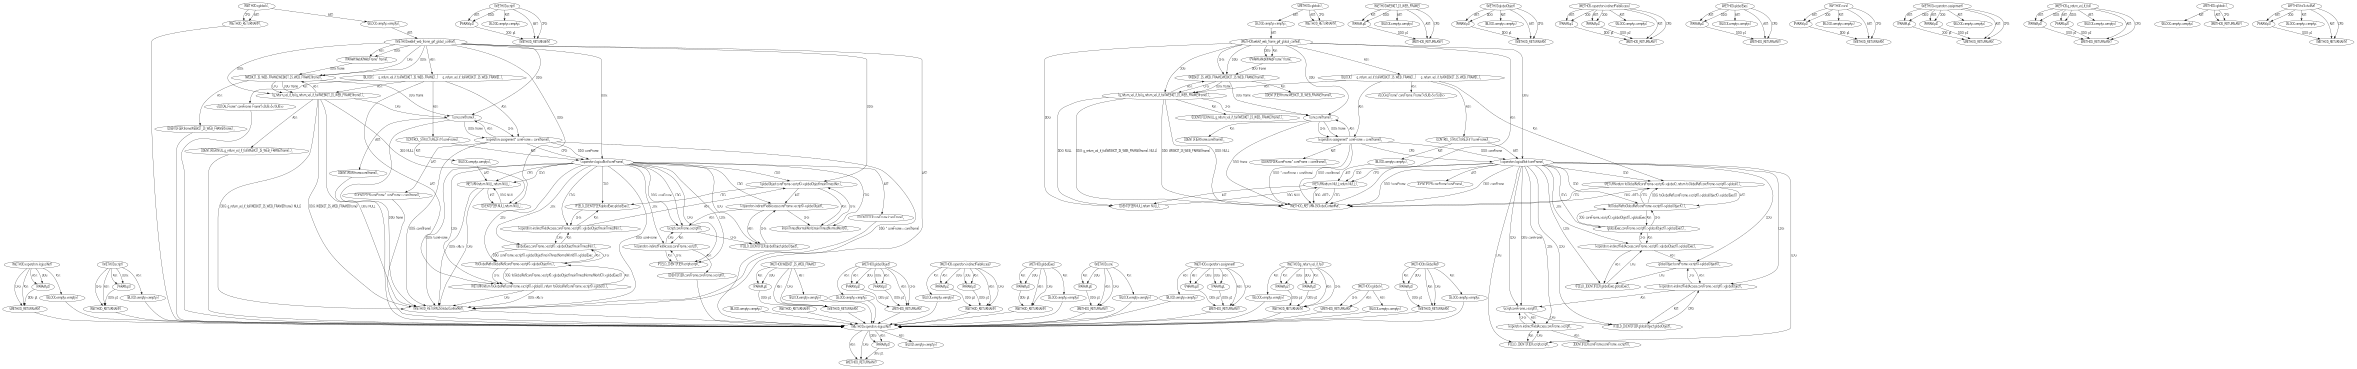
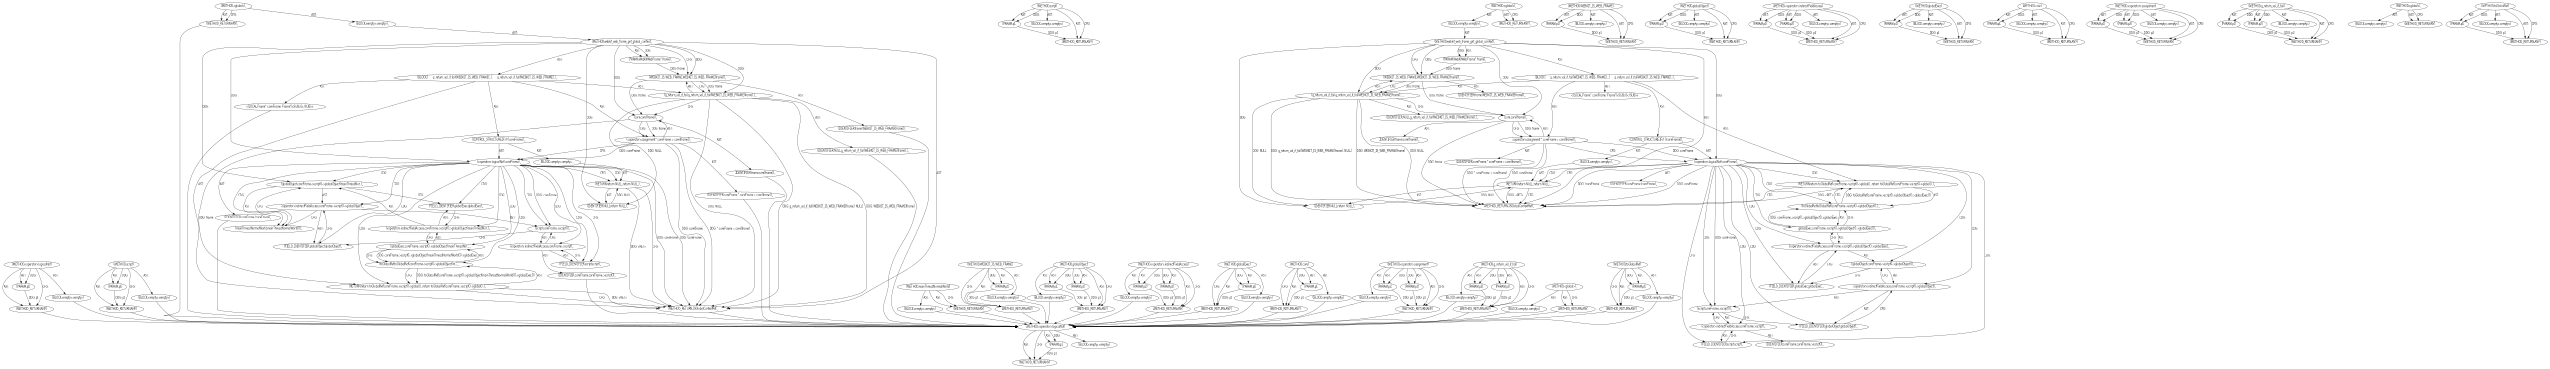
none -> (928, 287)
